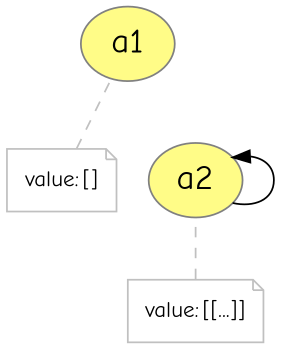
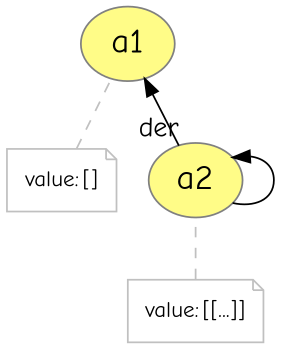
none -> (166, 120)
